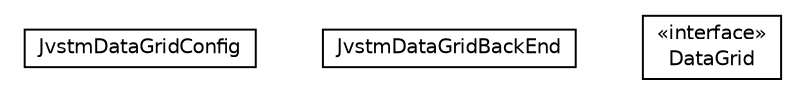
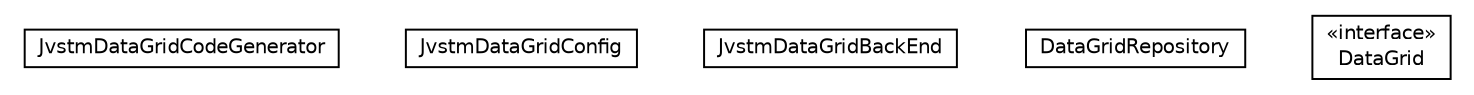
none -> (181, 47)
none -> (1135, 47)
